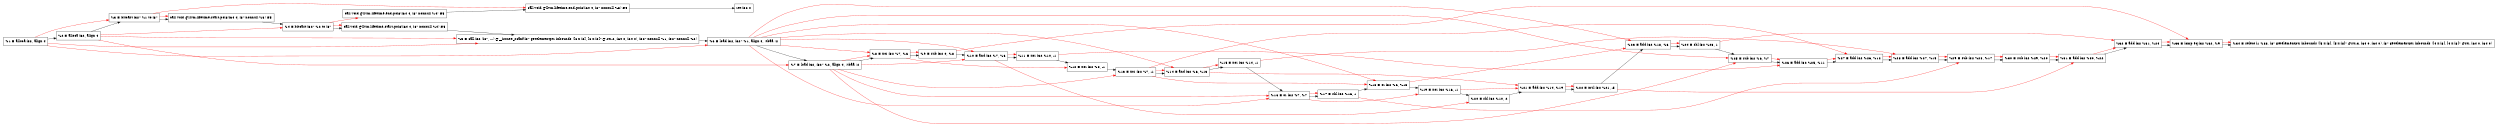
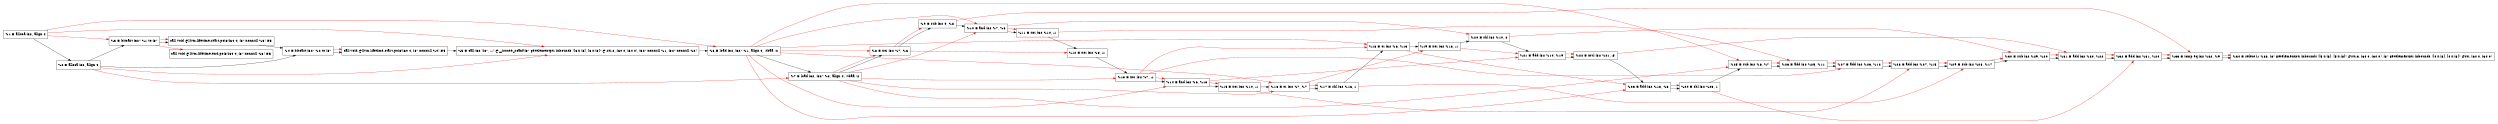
(744, 8) -> none
(395, 14) -> none
none -> (1760, 29)
(190, 31) -> (197, 67)
